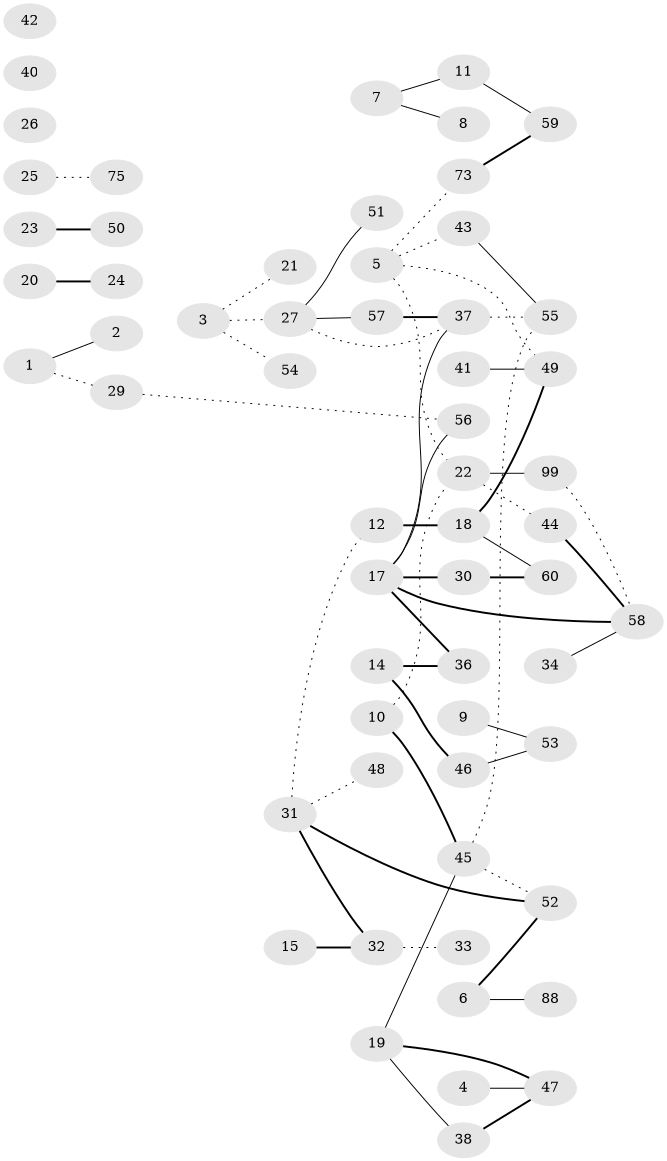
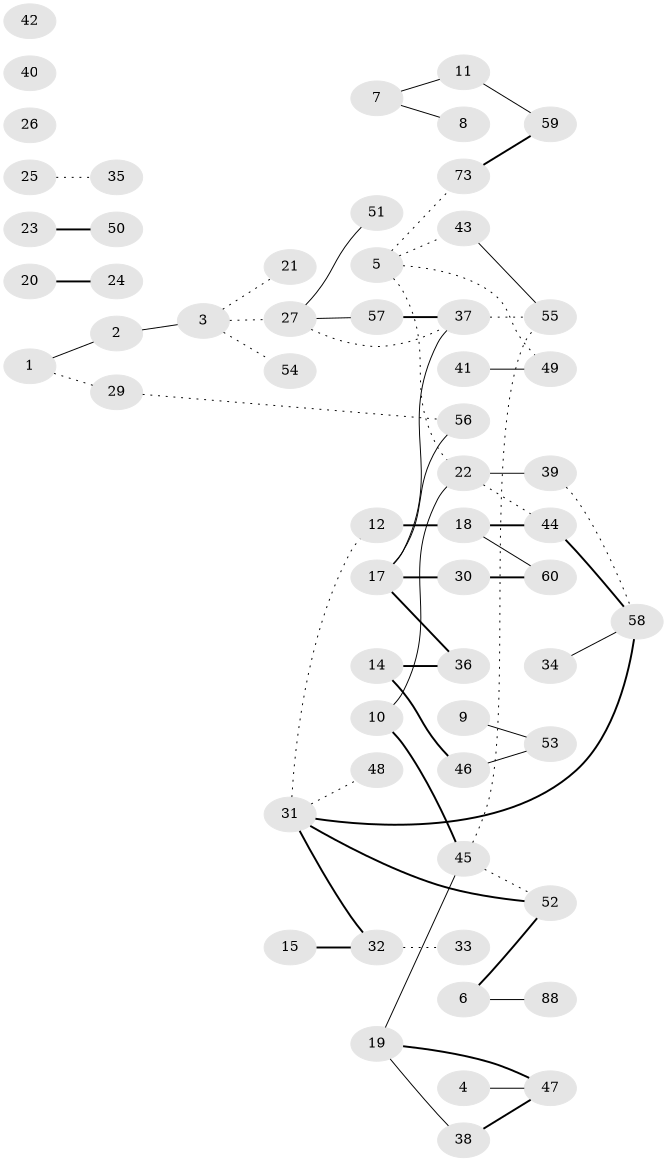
(117, 177) -> (117, 177)
none -> (160, 327)
(517, 452) -> (507, 525)
(550, 473) -> (550, 473)
(420, 590) -> (420, 596)
(508, 616) -> (522, 803)
